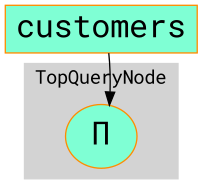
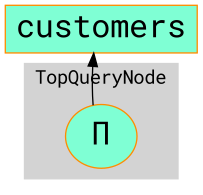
(110, 72) -> (92, 86)
